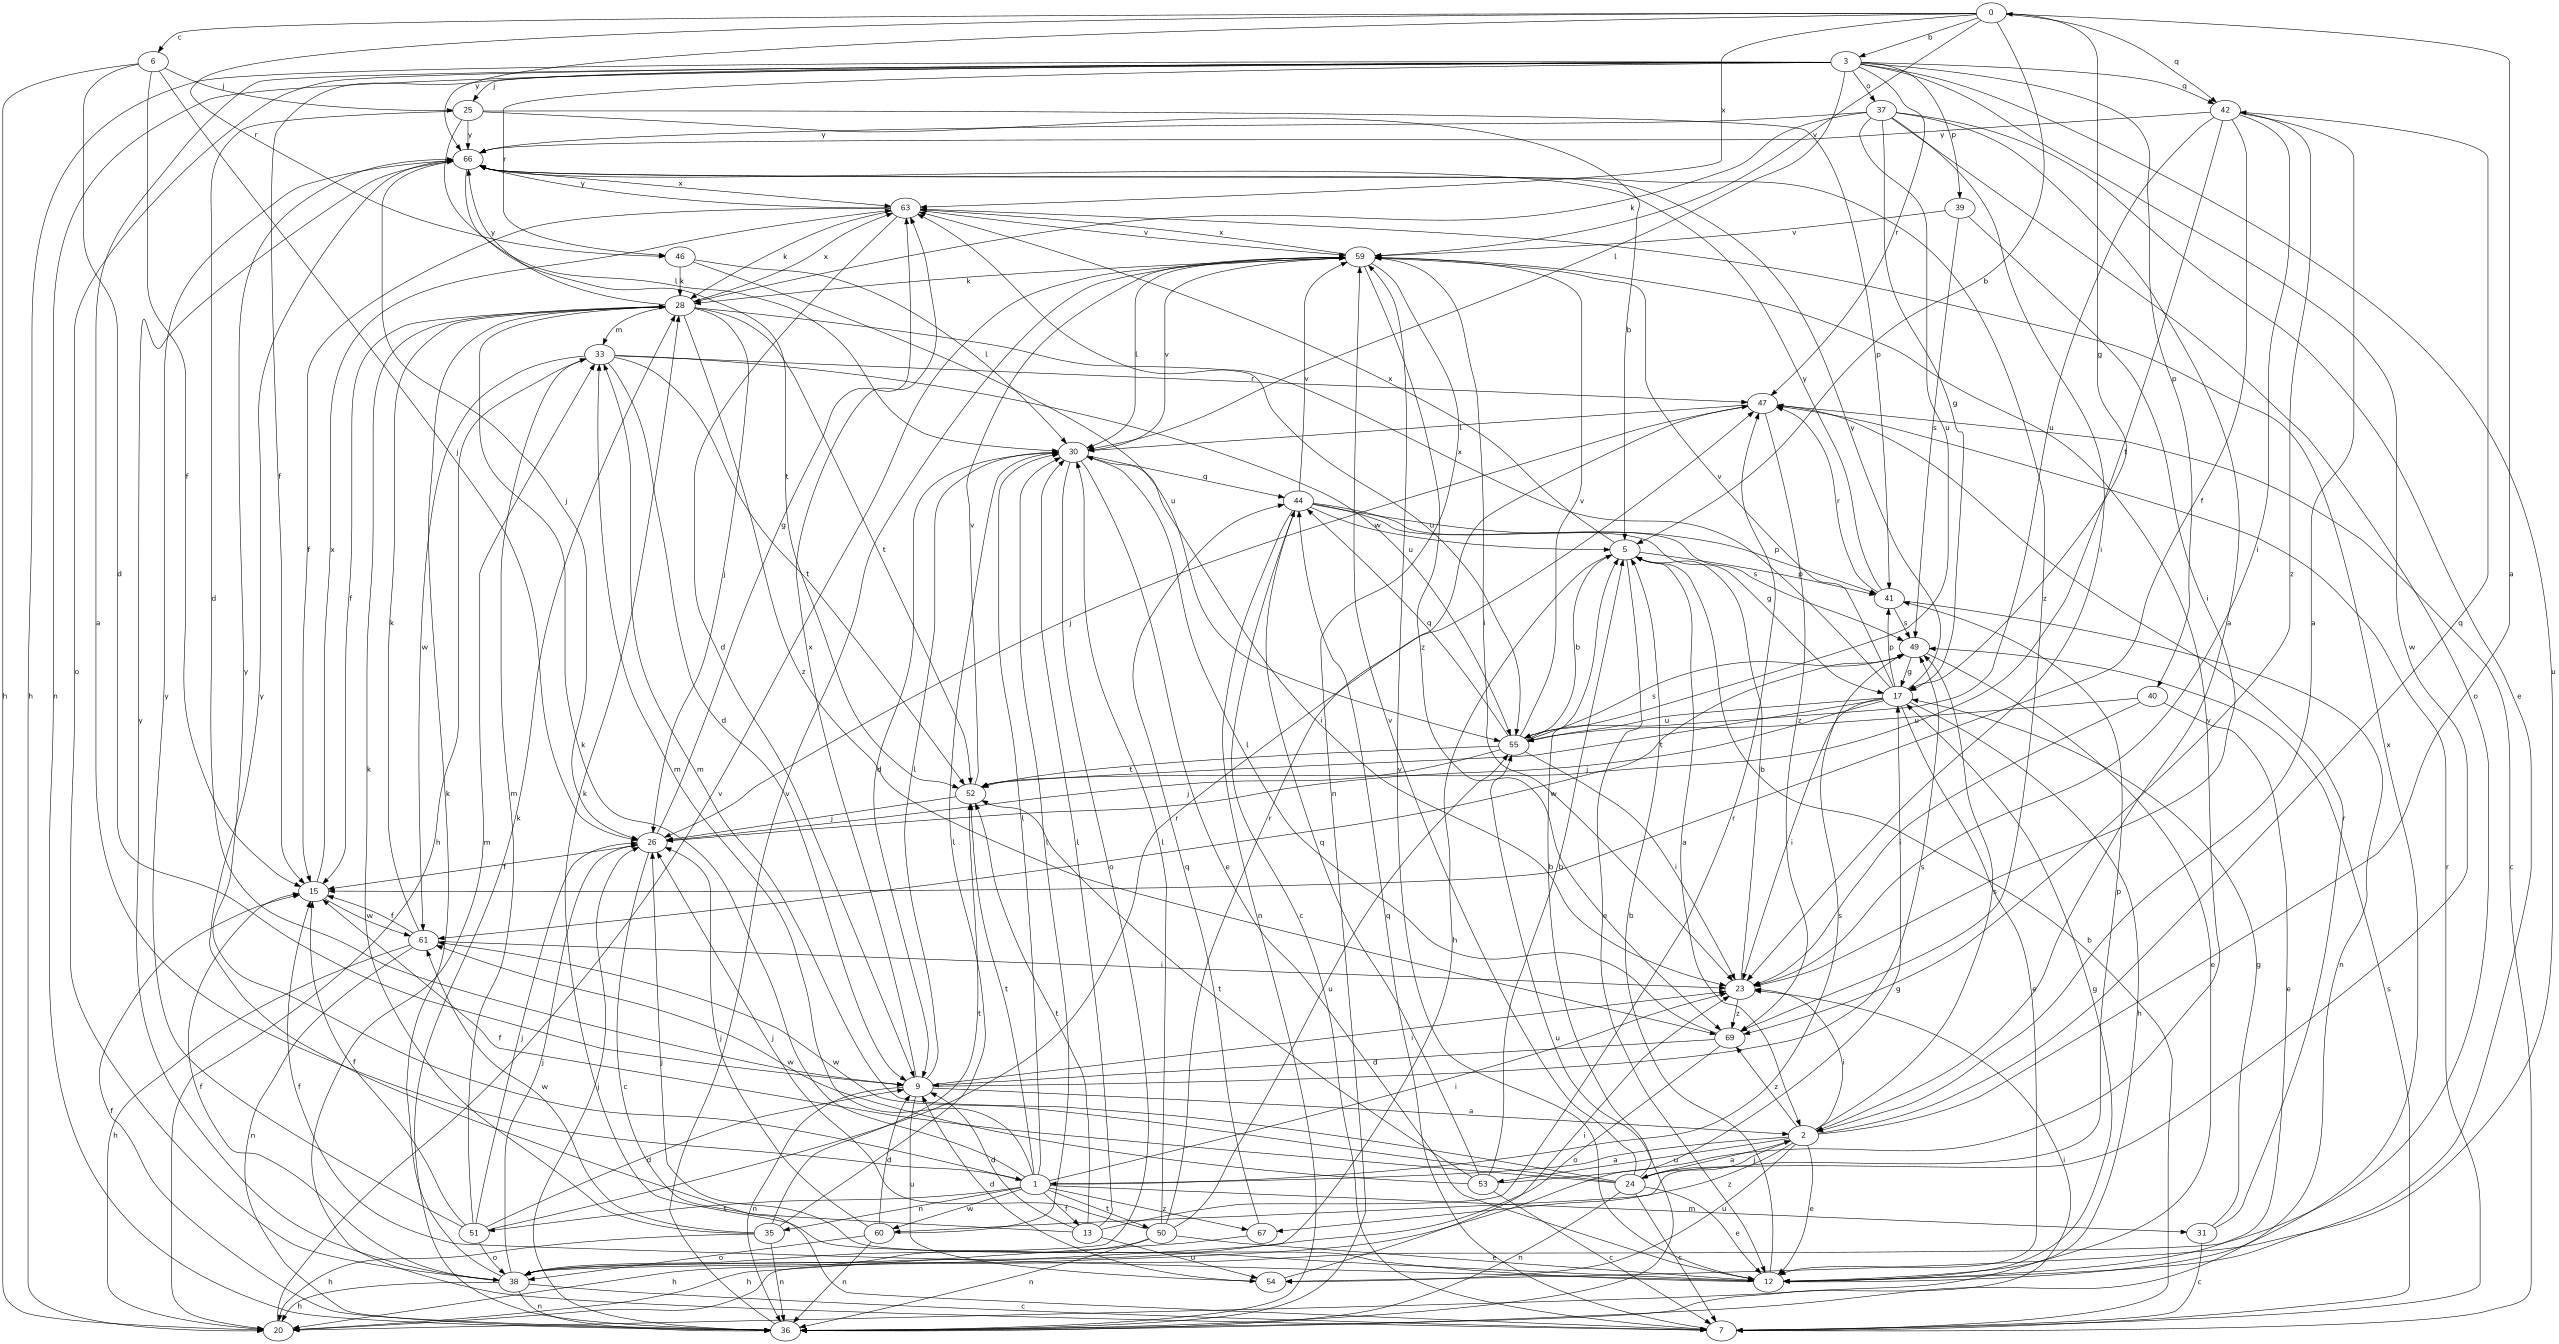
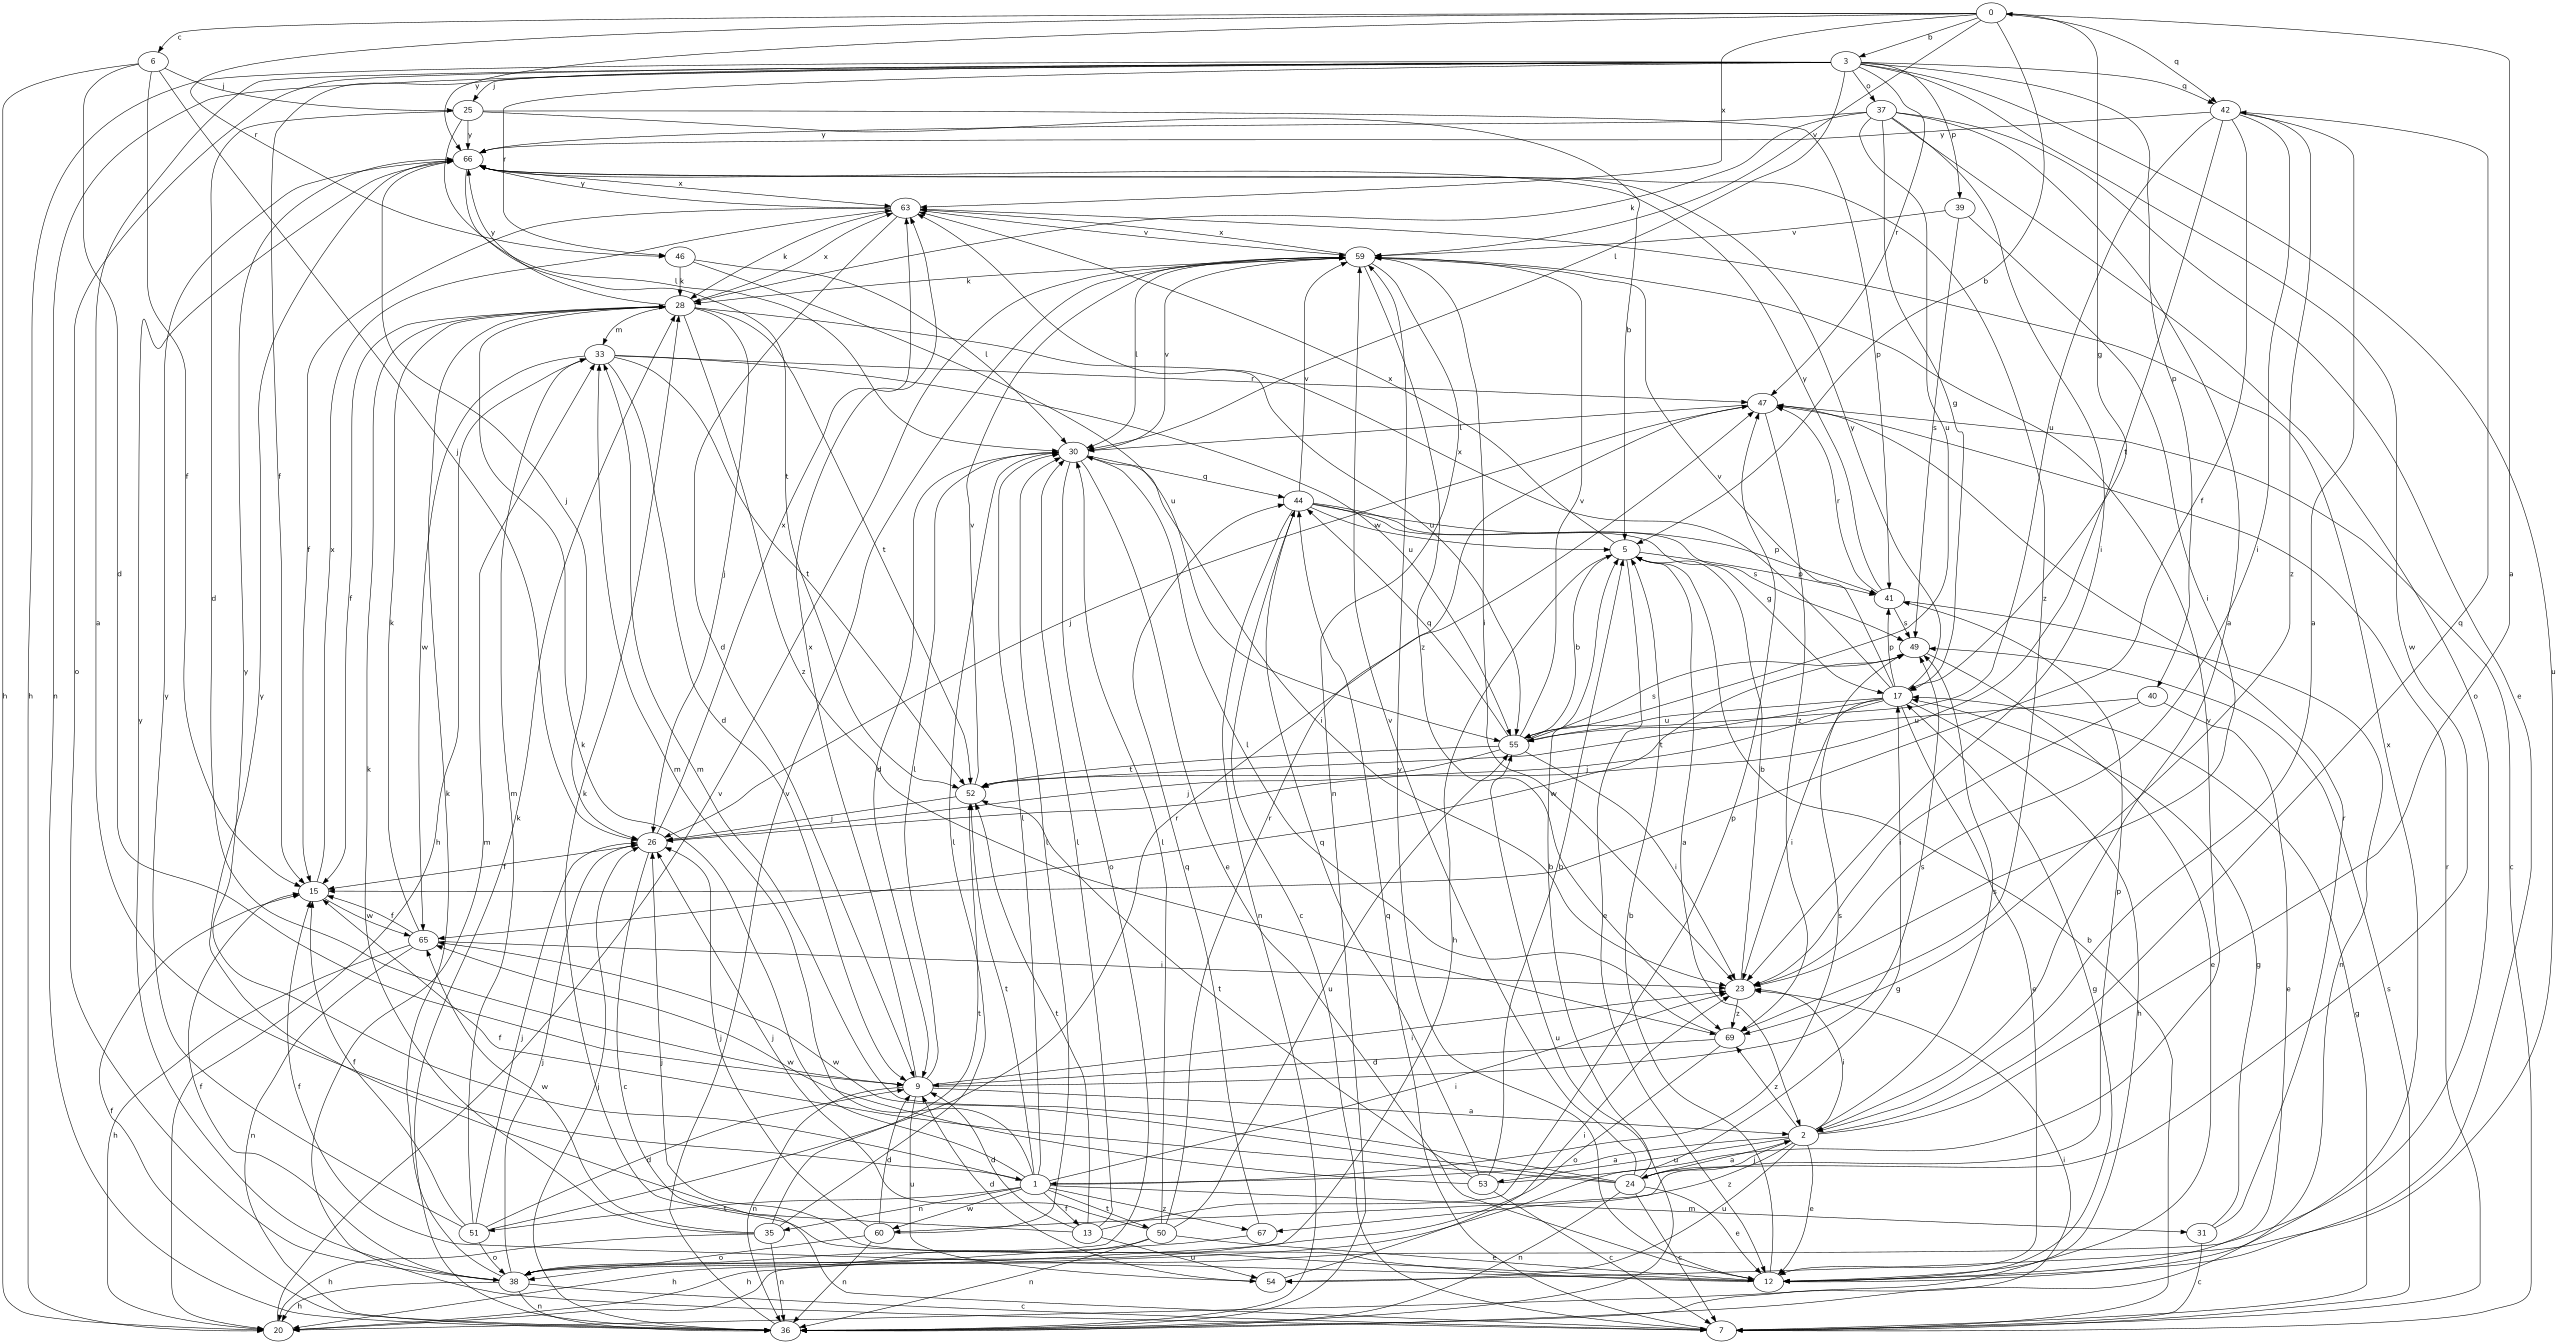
(784, 525) -> (784, 525)
(1907, 669) -> (2367, 1205)
(1734, 818) -> (1734, 818)
(424, 940) -> (424, 940)
